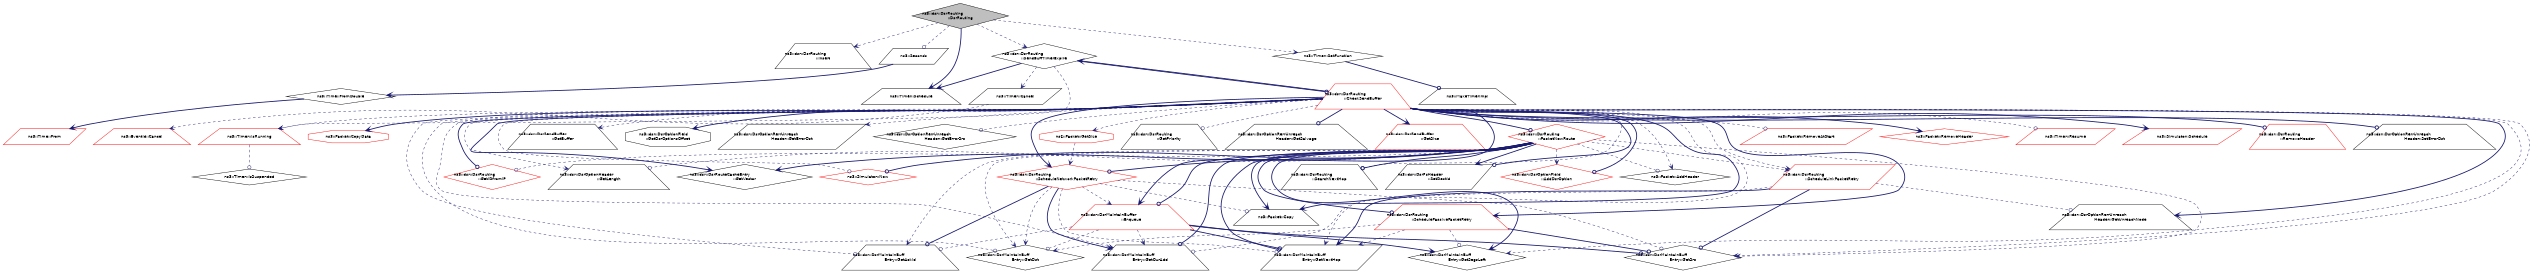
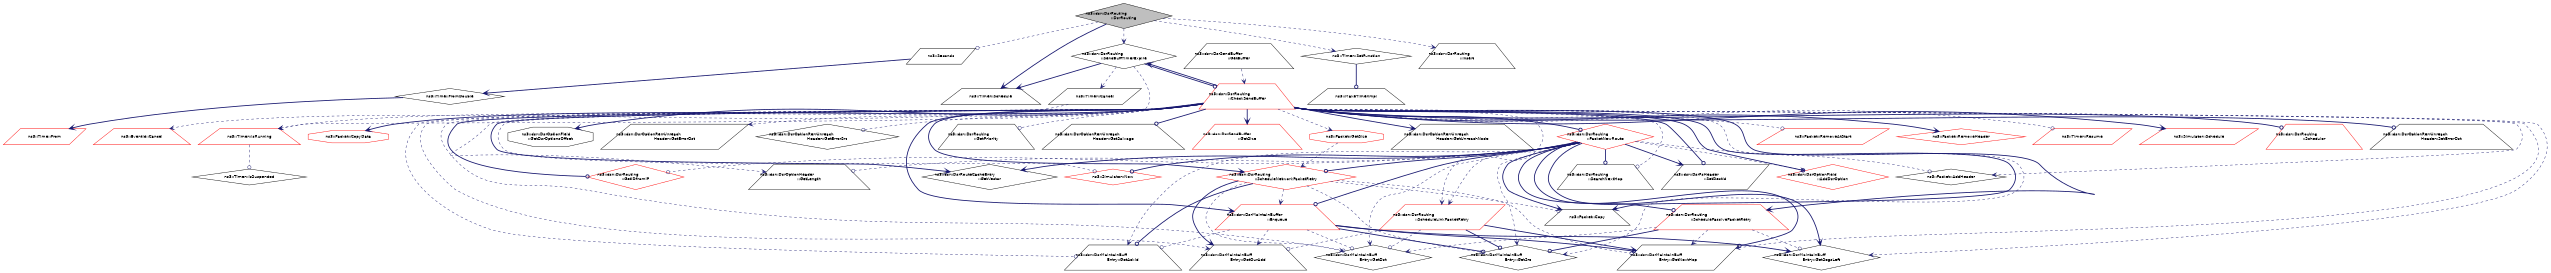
(962, 111) -> (1243, 74)
(1077, 137) -> (1347, 137)
(2298, 137) -> (2314, 137)
(1331, 152) -> none
(1972, 197) -> (1409, 237)
